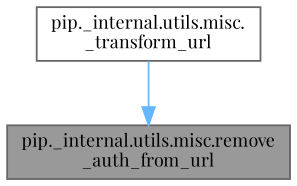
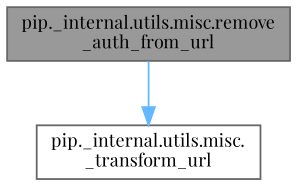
(149, 84) -> (149, 84)
